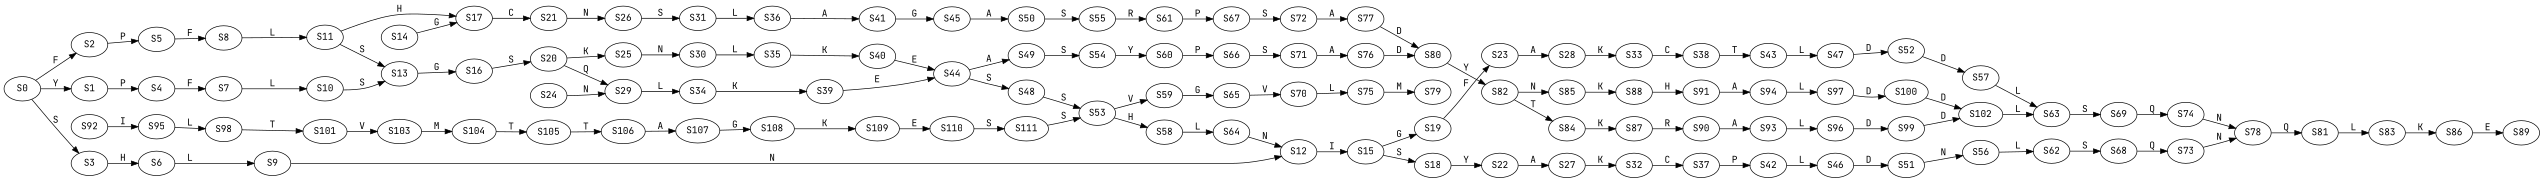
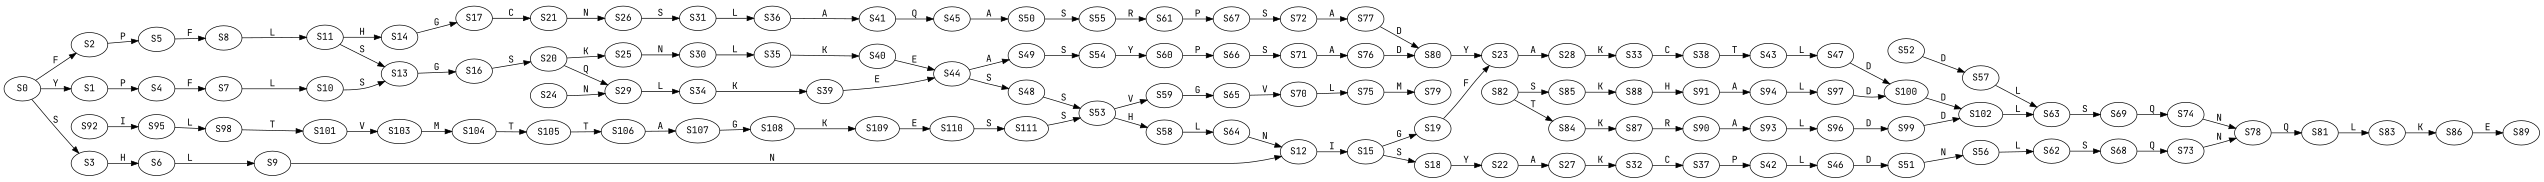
(915, 14) -> (915, 14)
(394, 15) -> (359, 37)
(1867, 53) -> (1867, 72)
(1463, 72) -> (1463, 56)
(1533, 87) -> (1533, 87)
